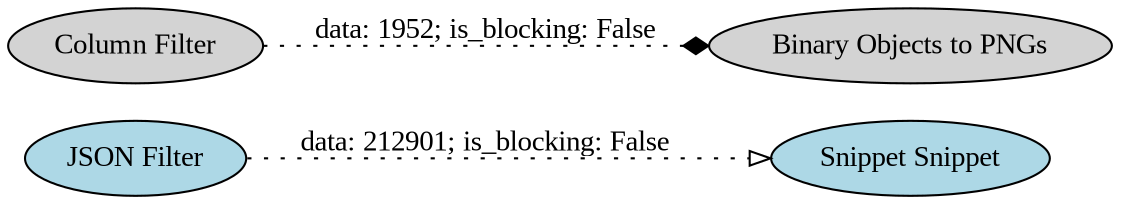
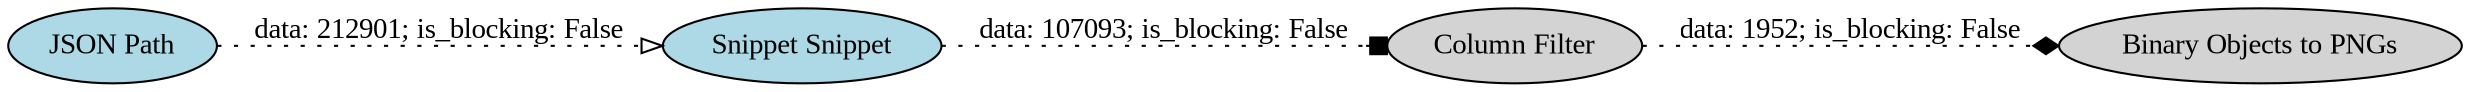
none -> (1154, 46)
(136, 158) -> (113, 46)
